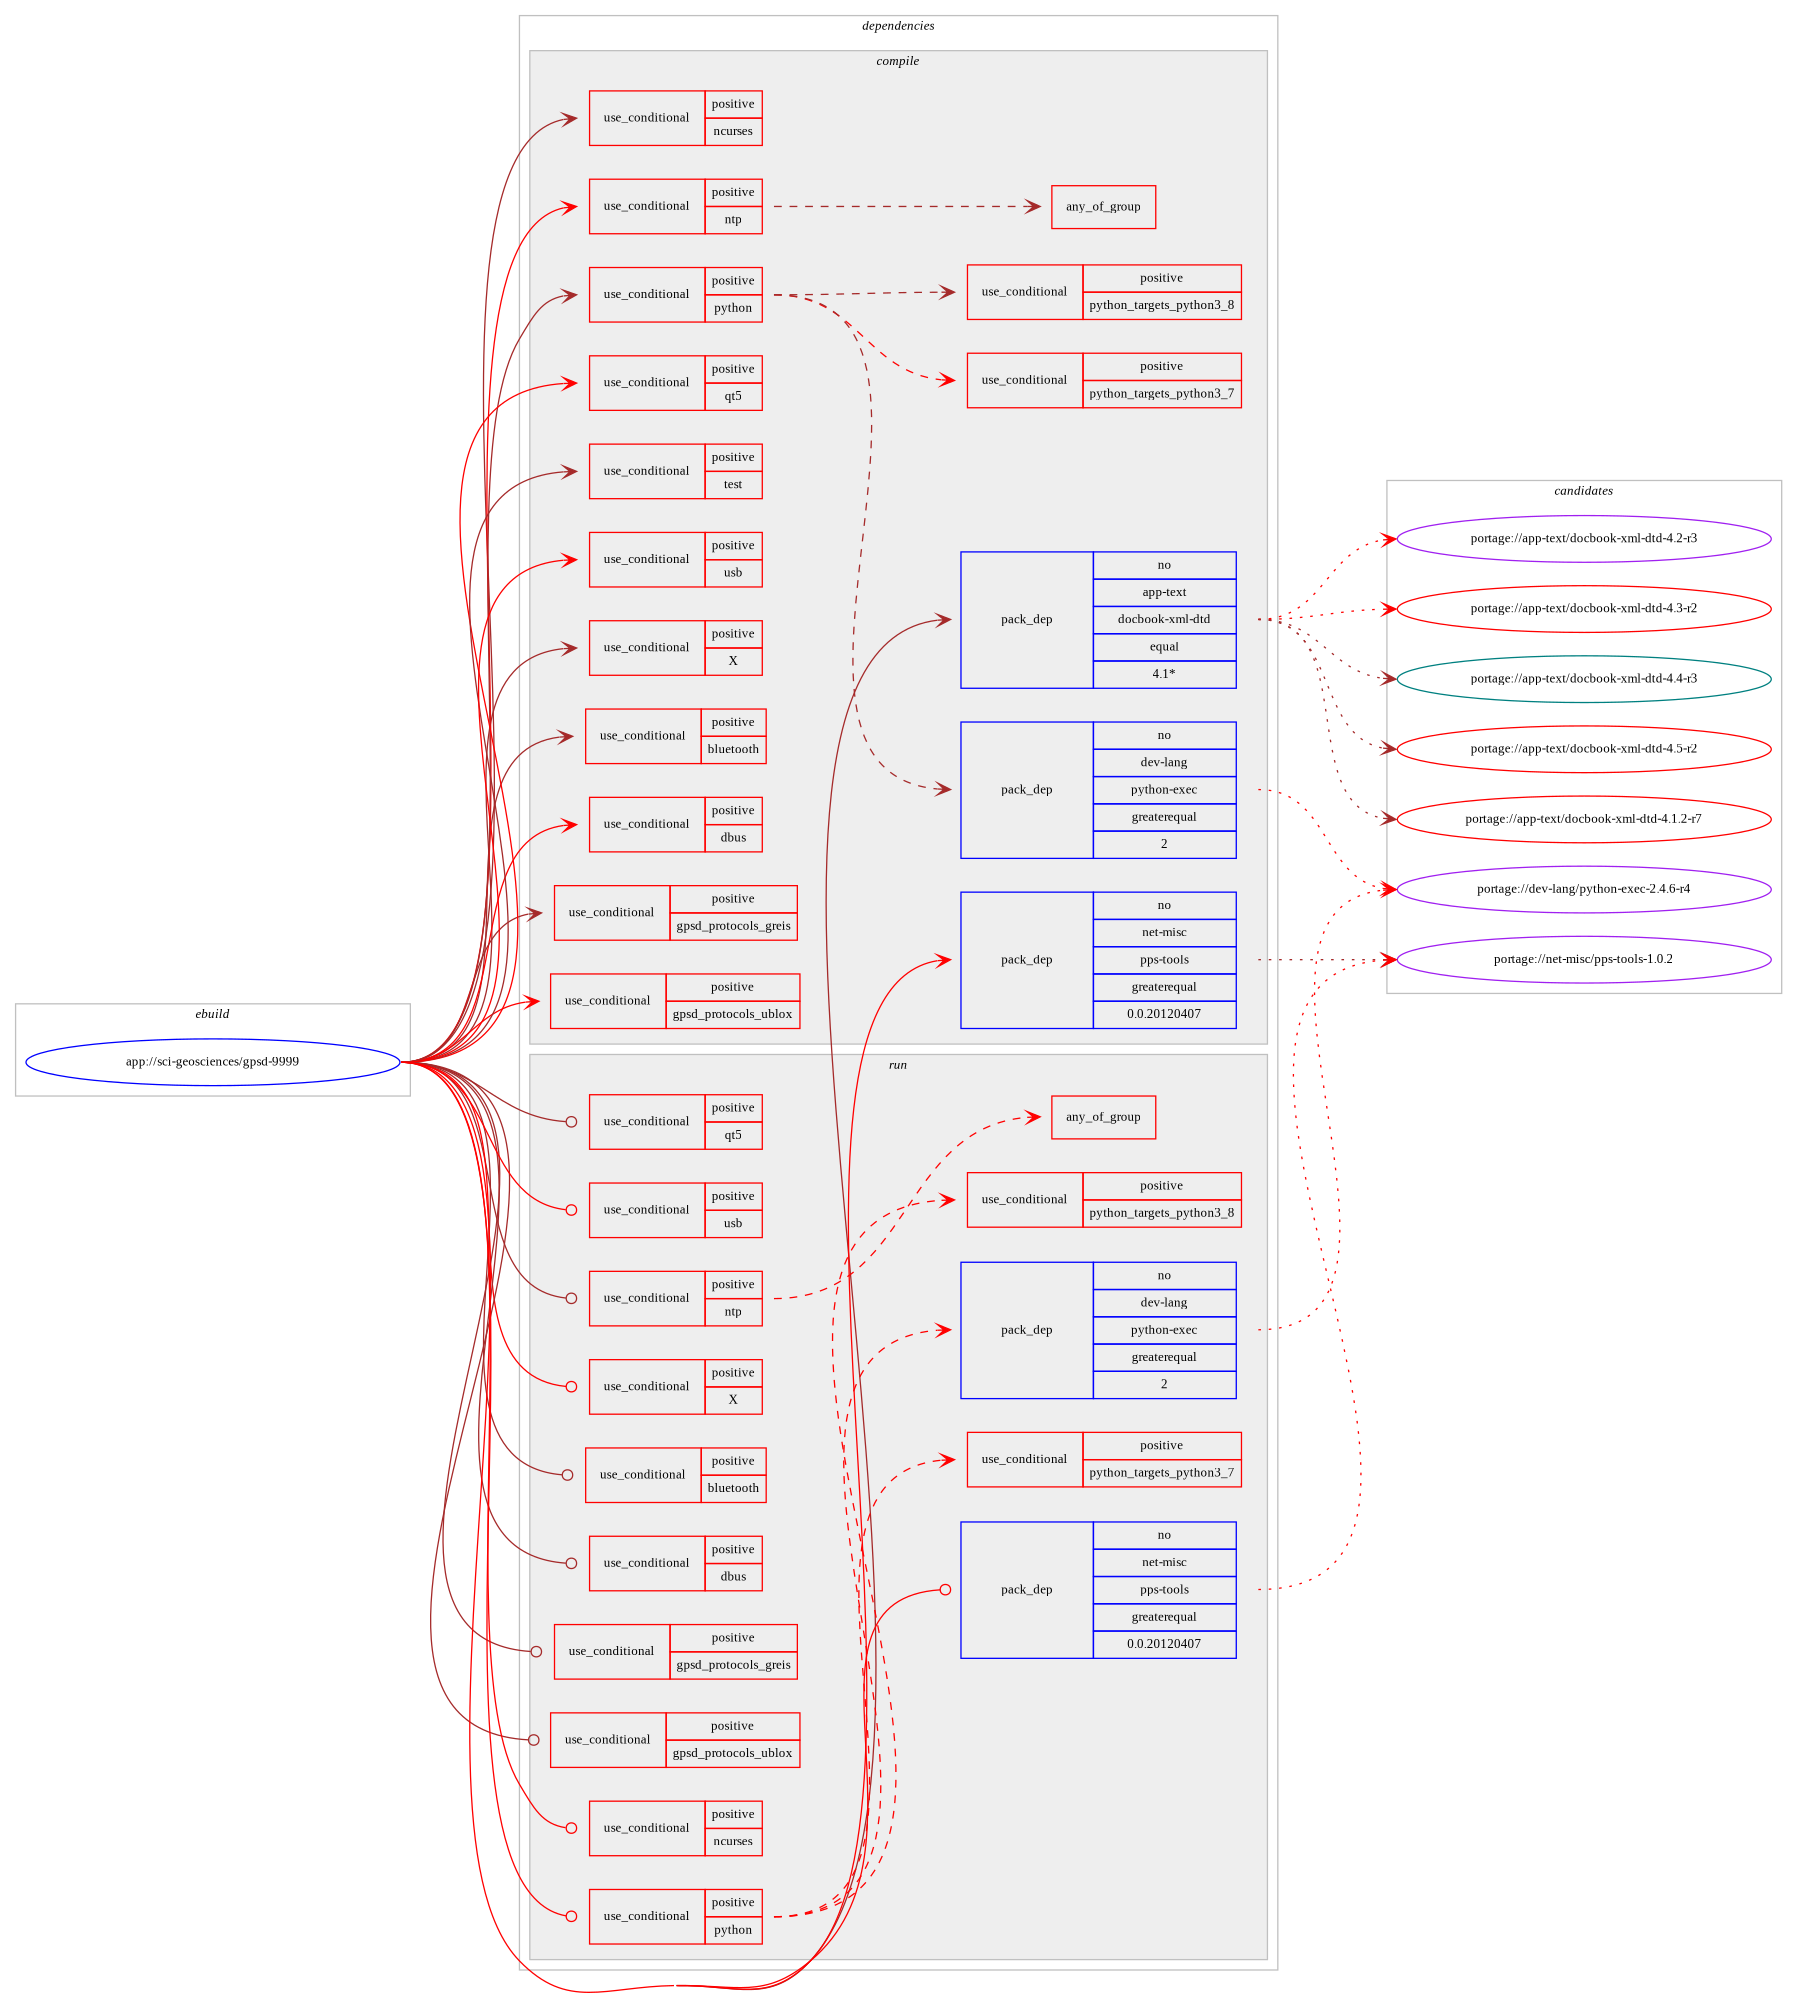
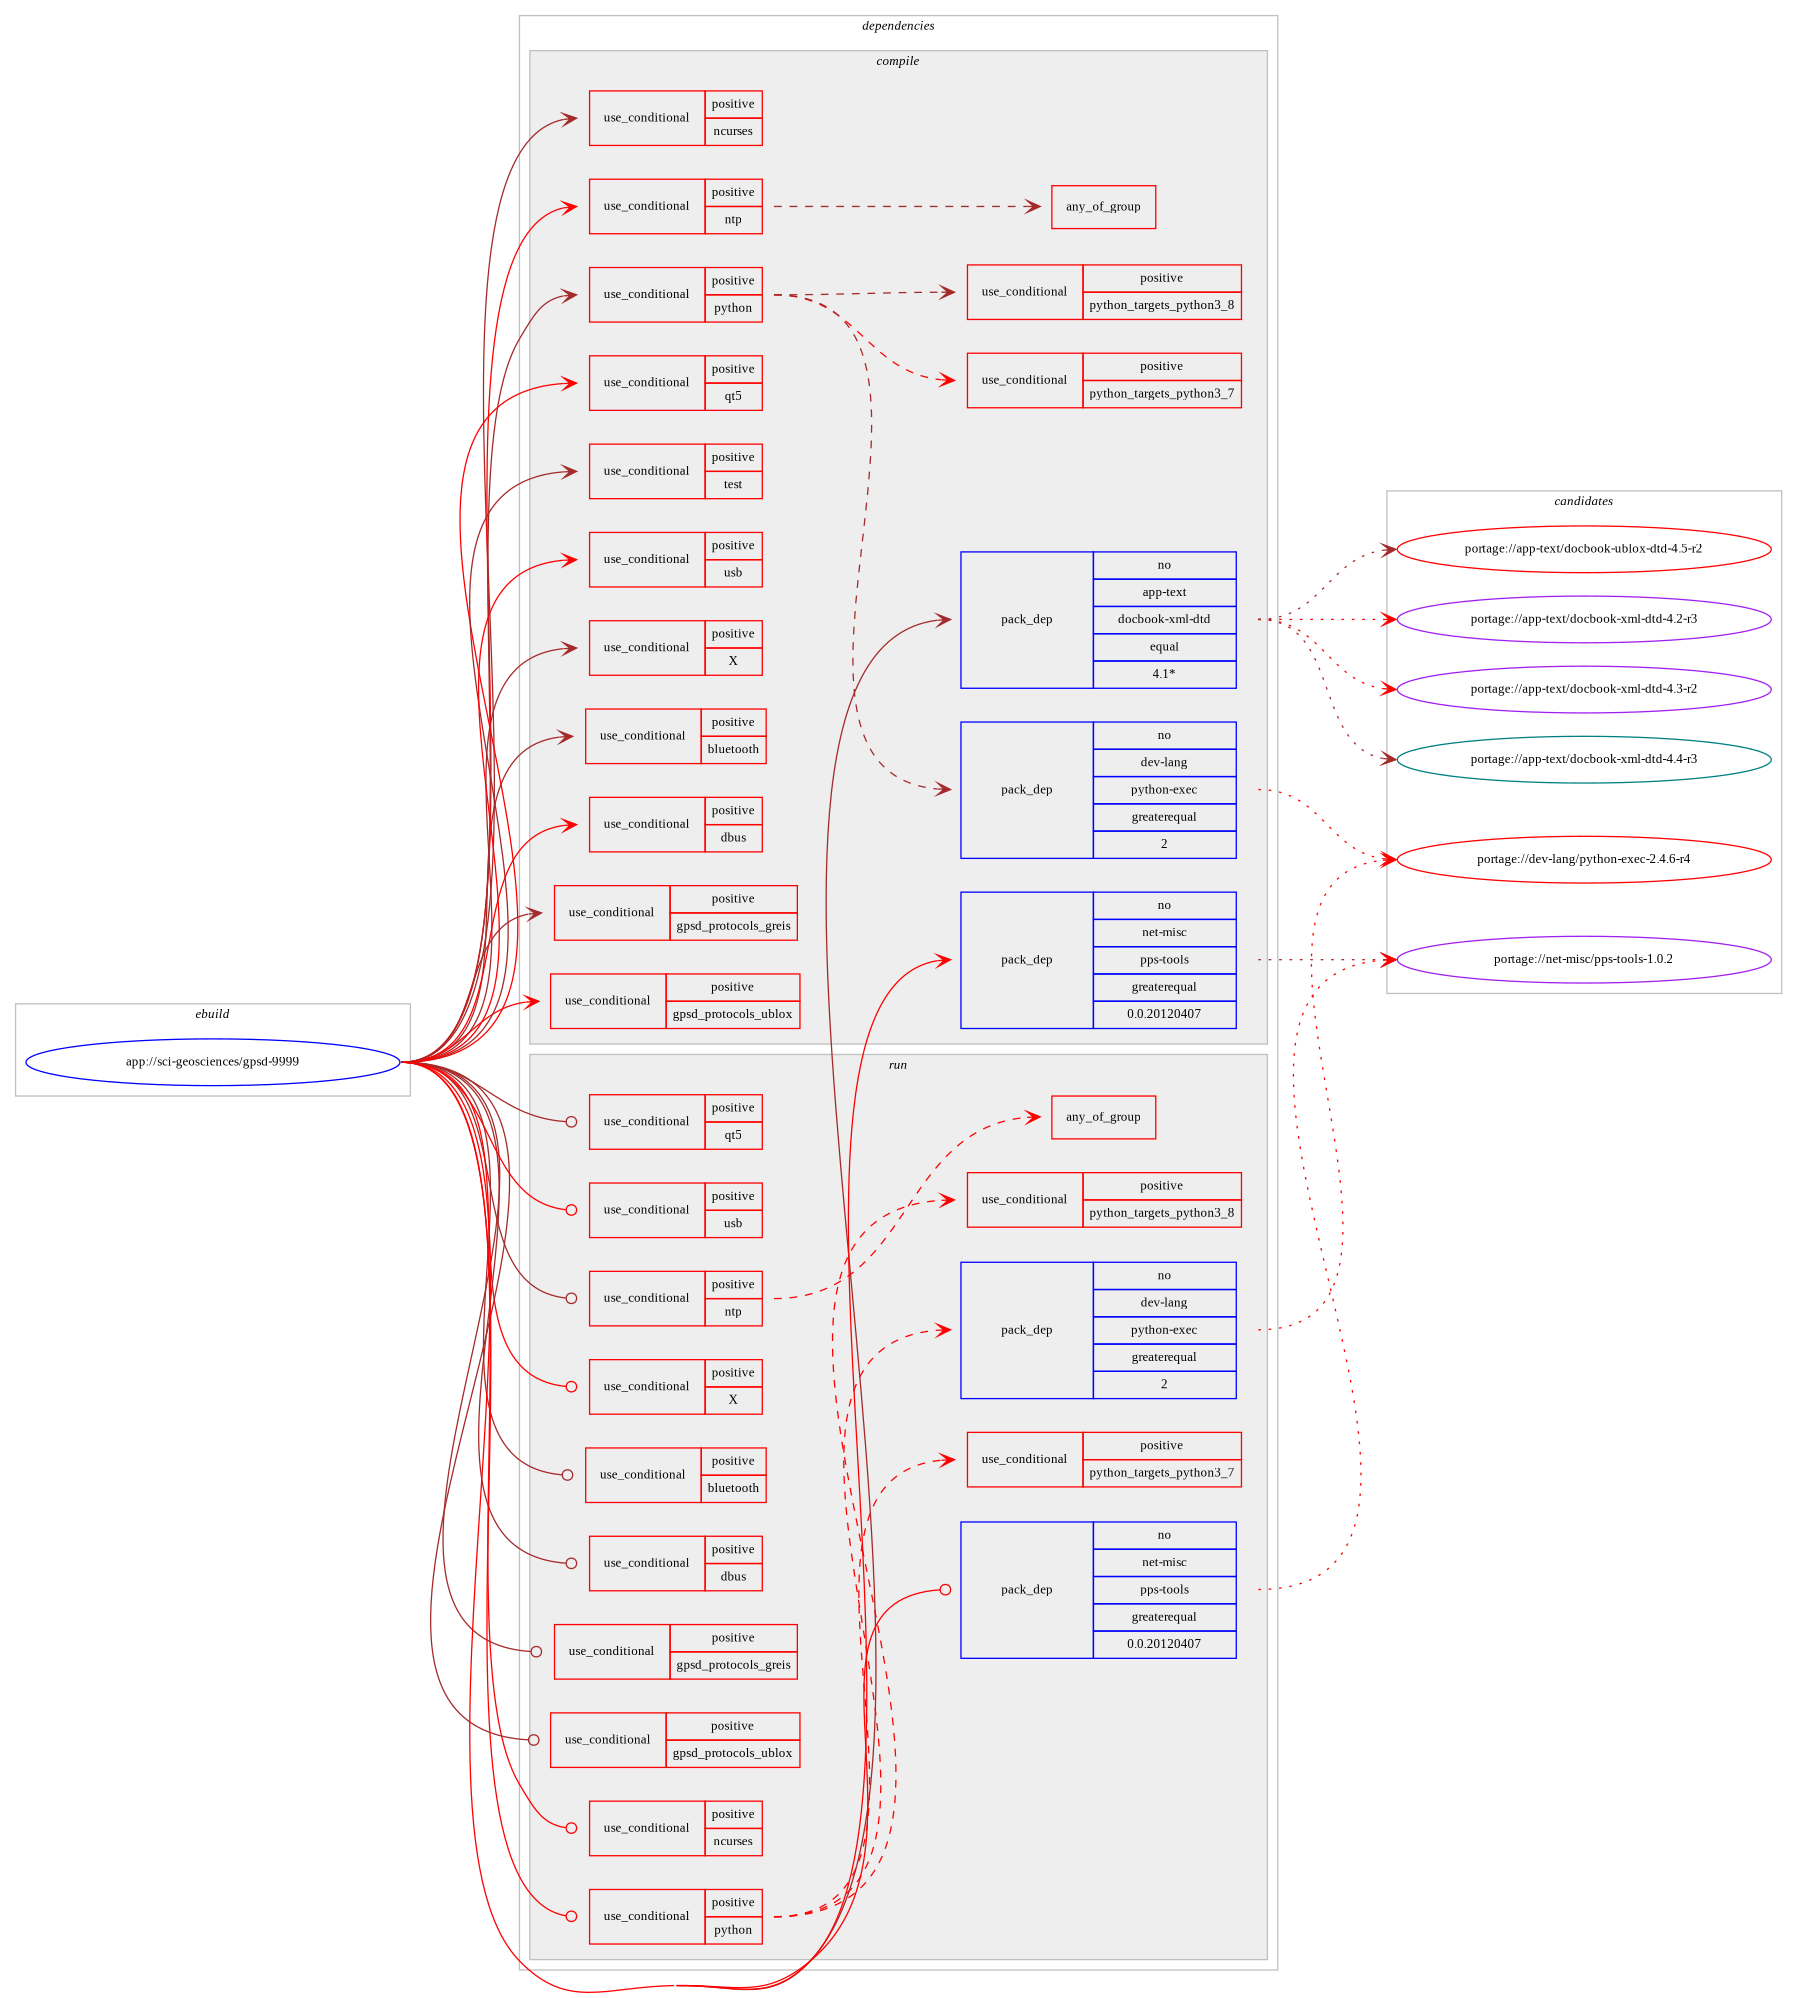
(1584, 609) -> (1584, 690)
(1584, 749) -> (1584, 549)
(1584, 819) -> none
(1584, 890) -> (1584, 860)
